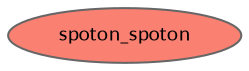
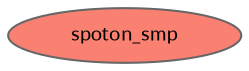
(125, 35) -> (125, 35)
